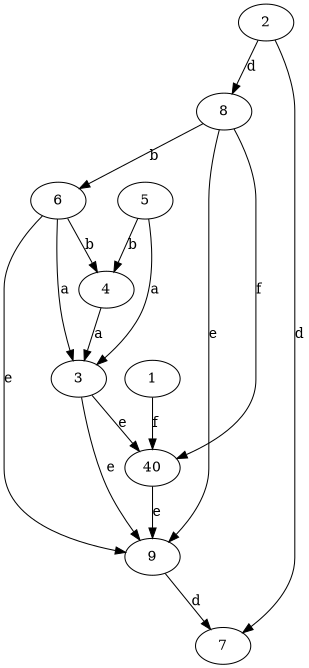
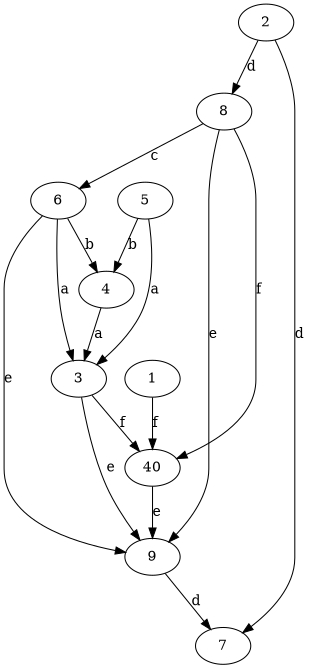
(155, 156) -> (155, 156)
(123, 423) -> (123, 423)
